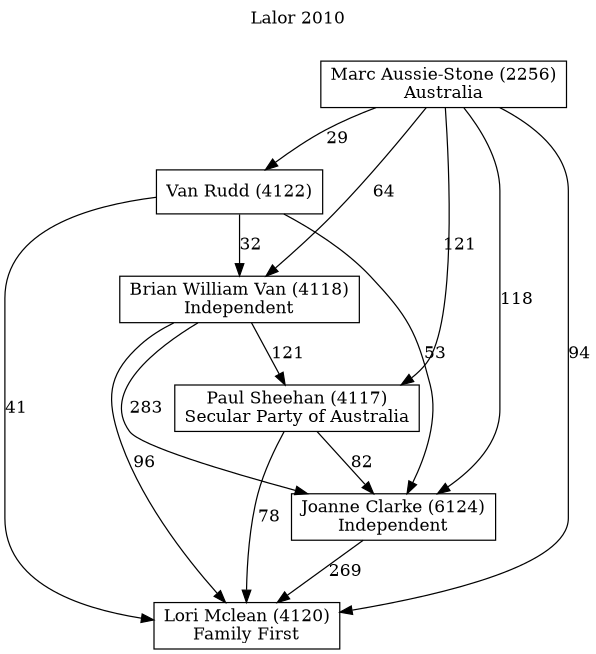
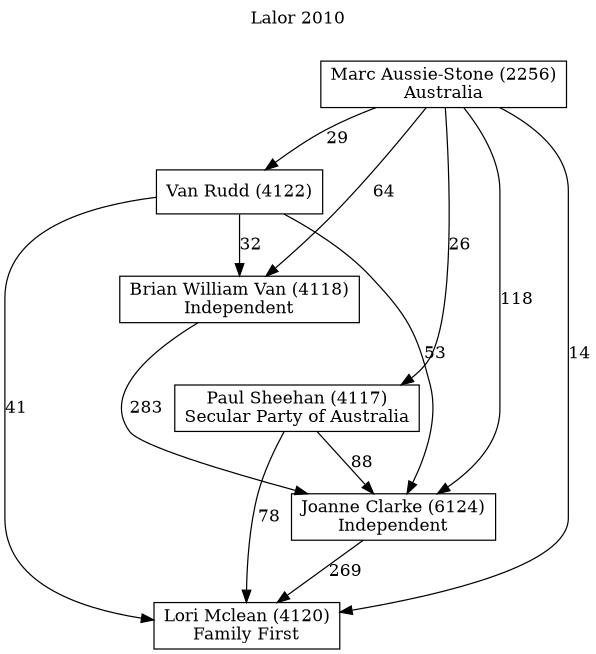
(460, 245) -> (460, 245)
(265, 348) -> none
(580, 354) -> (580, 354)
(127, 457) -> none
(362, 463) -> (362, 463)
